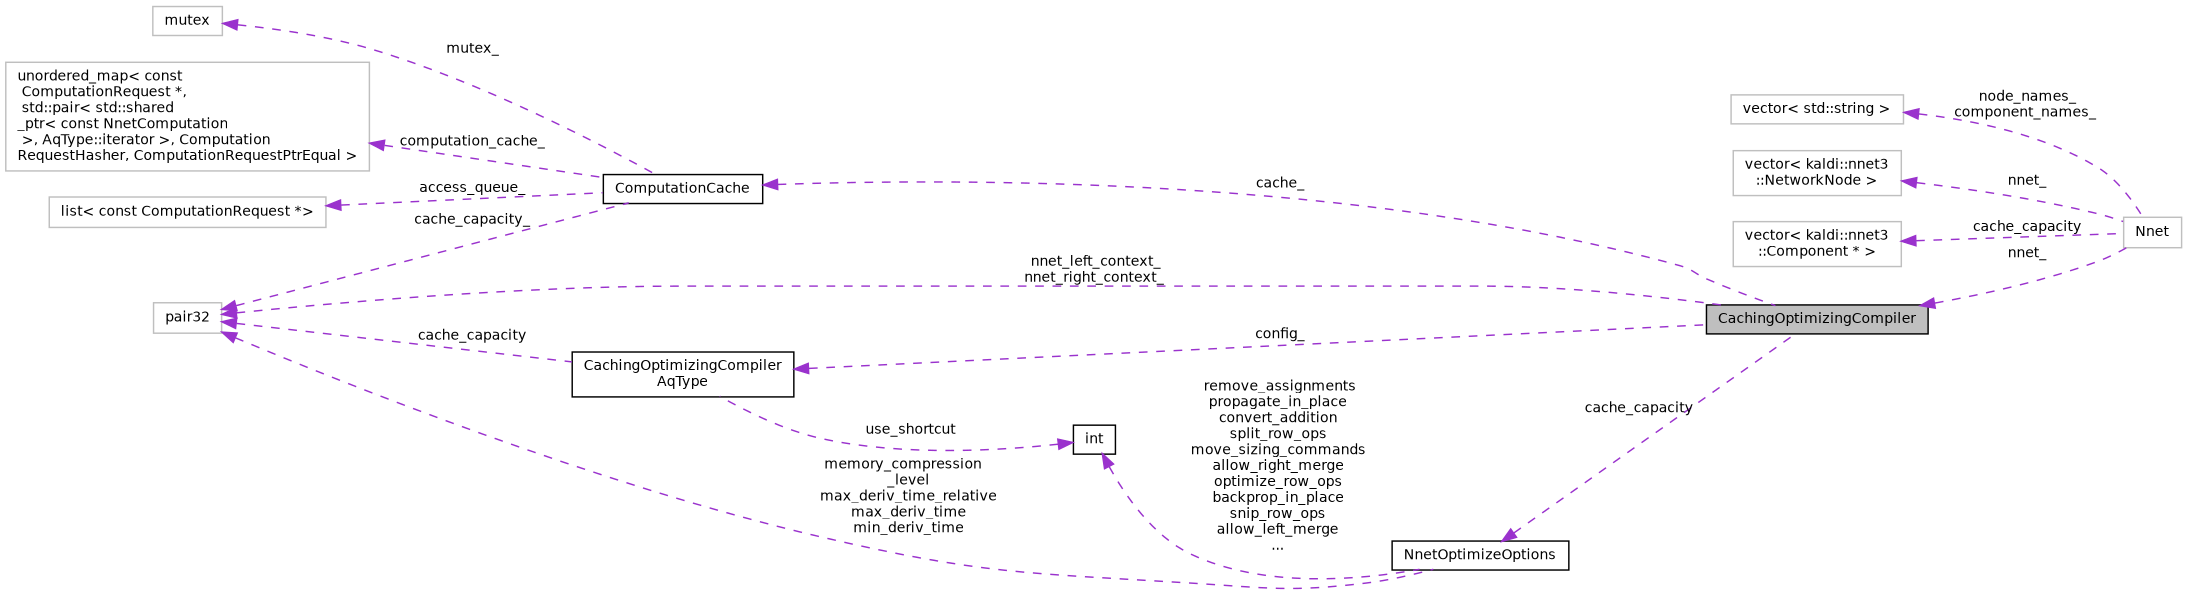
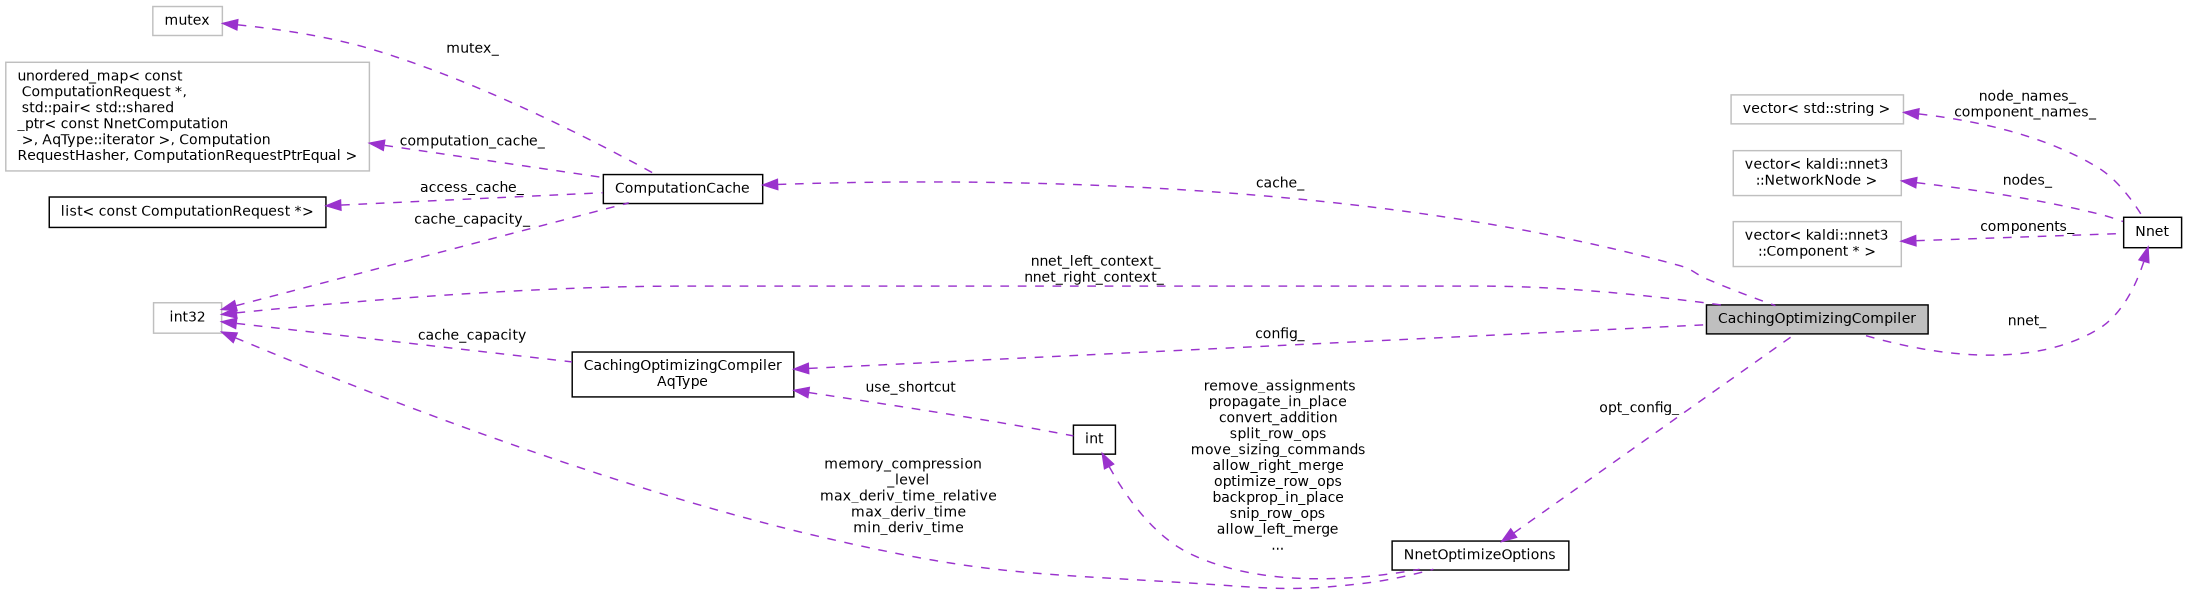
(2026, 181) -> (2026, 181)
(471, 188) -> (471, 188)
(188, 212) -> (188, 212)
(2026, 227) -> (2026, 227)
(2153, 233) -> (2153, 233)
(2033, 281) -> (2021, 353)
(188, 318) -> (188, 318)
(1638, 409) -> (1638, 409)
(884, 448) -> (941, 413)
